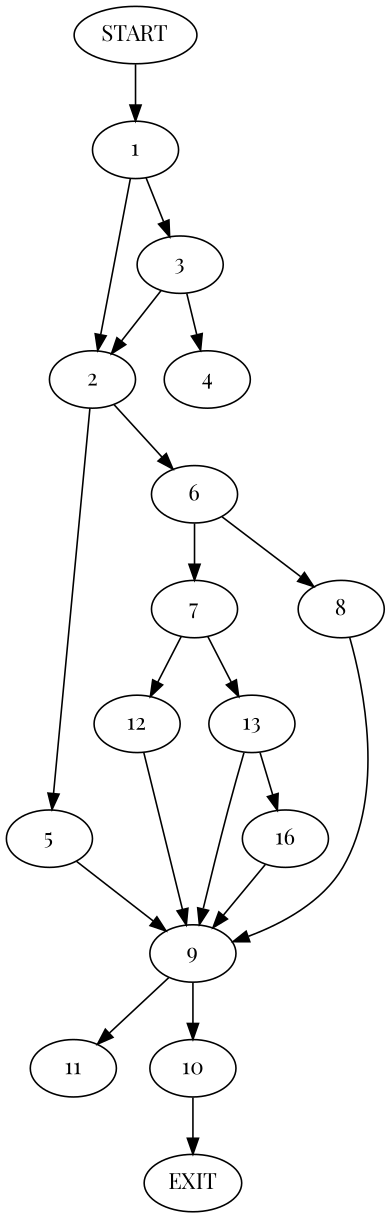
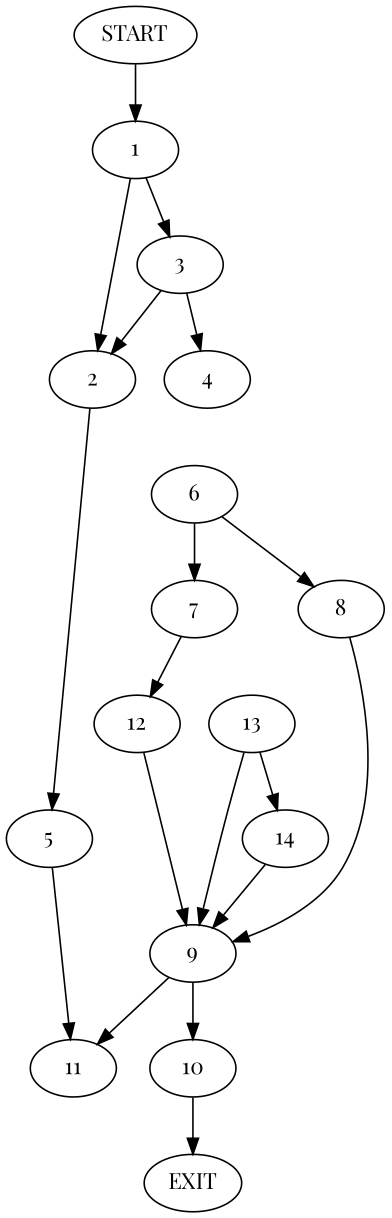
(138, 431) -> none
(220, 659) -> none
(285, 839) -> (285, 839)
(115, 891) -> (61, 945)
